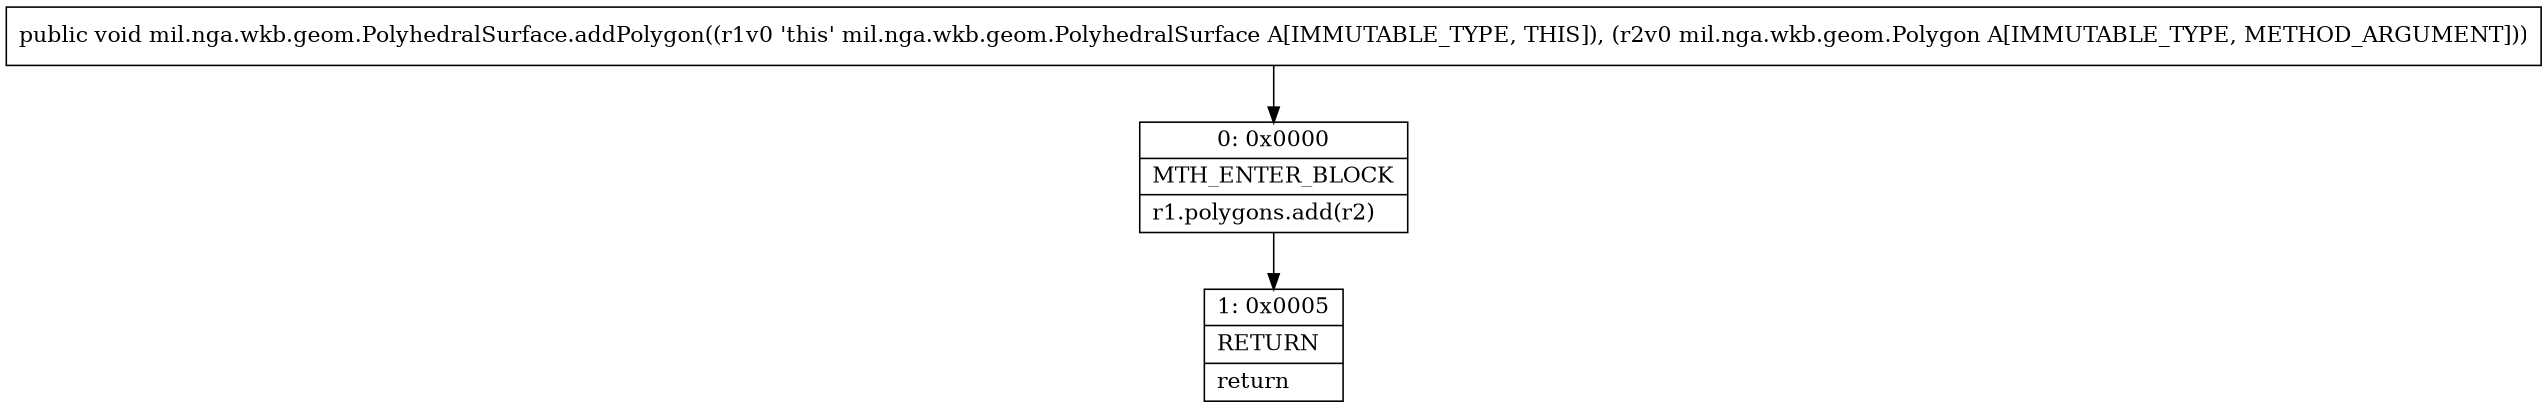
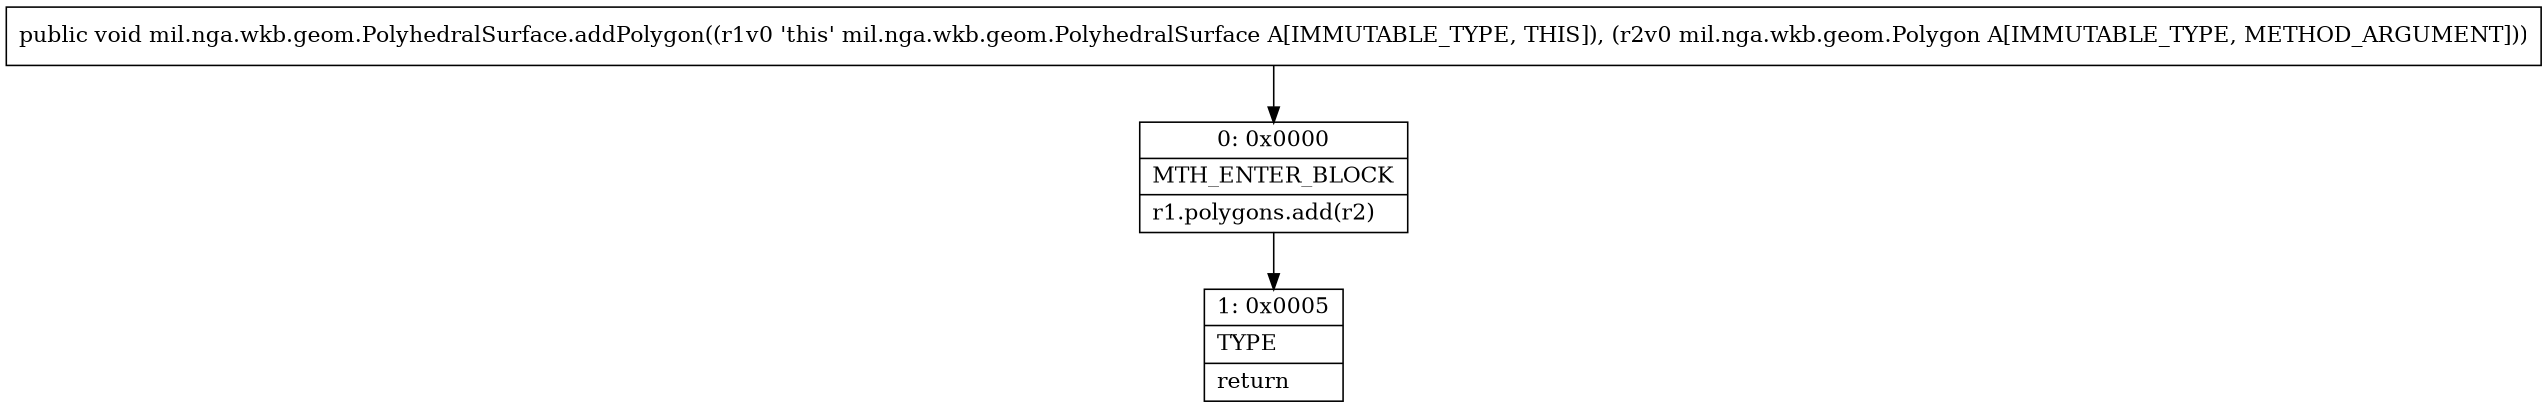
(1268, 344) -> (1248, 344)
